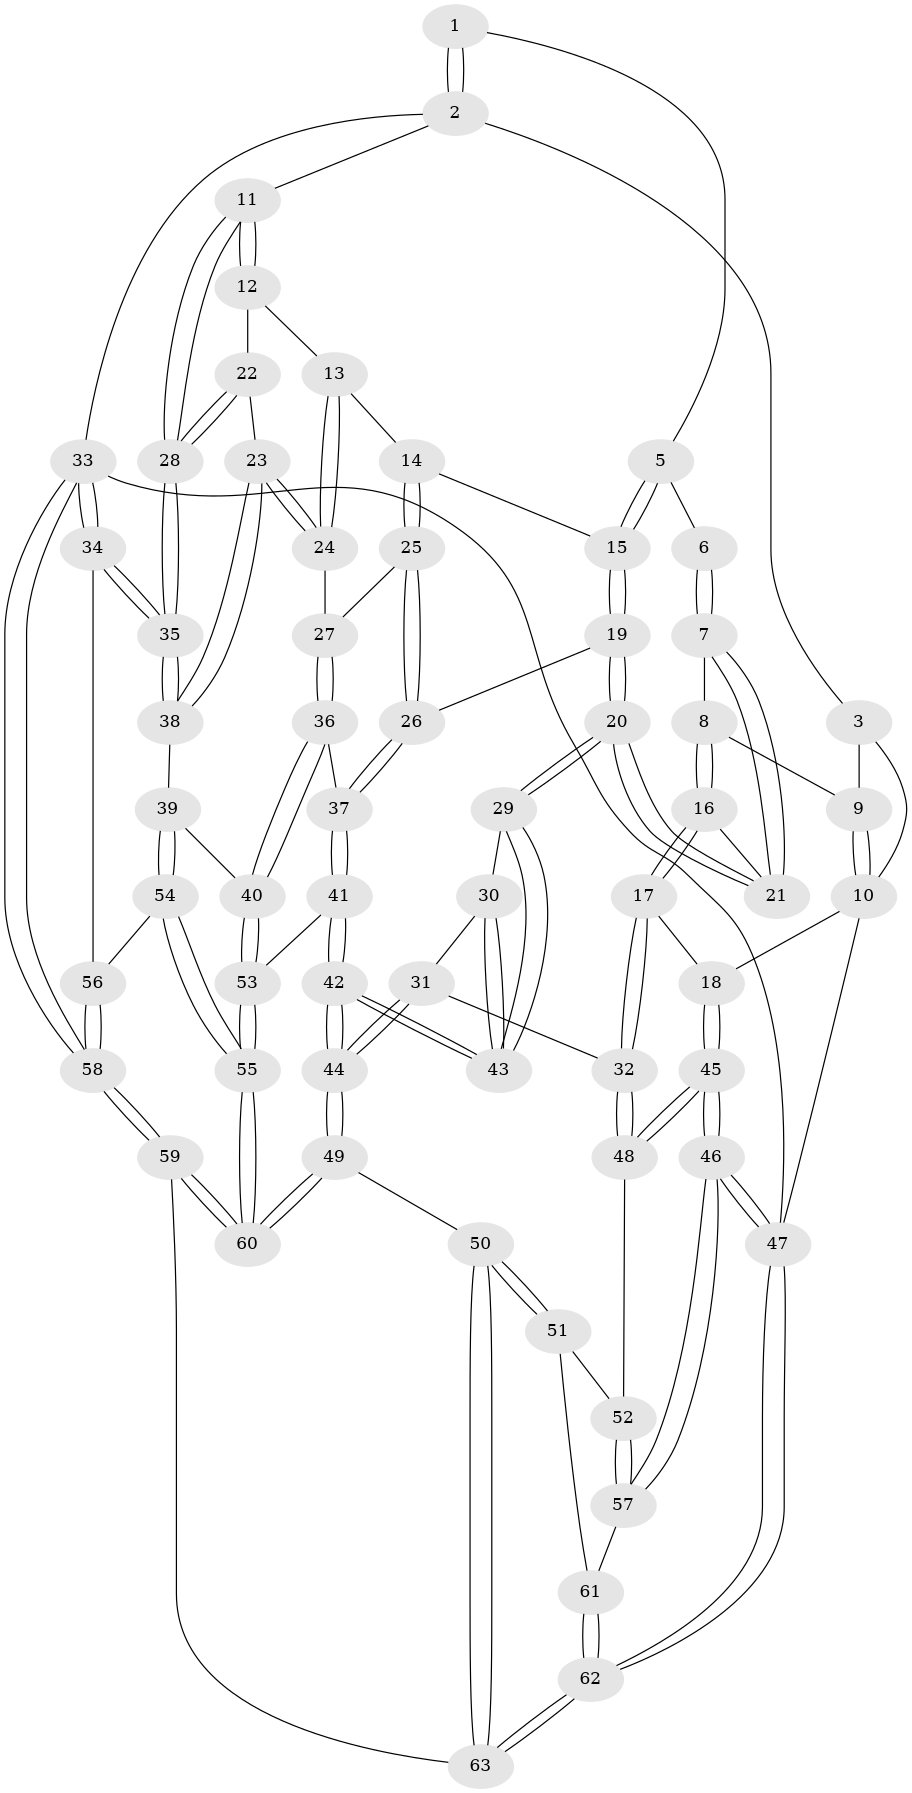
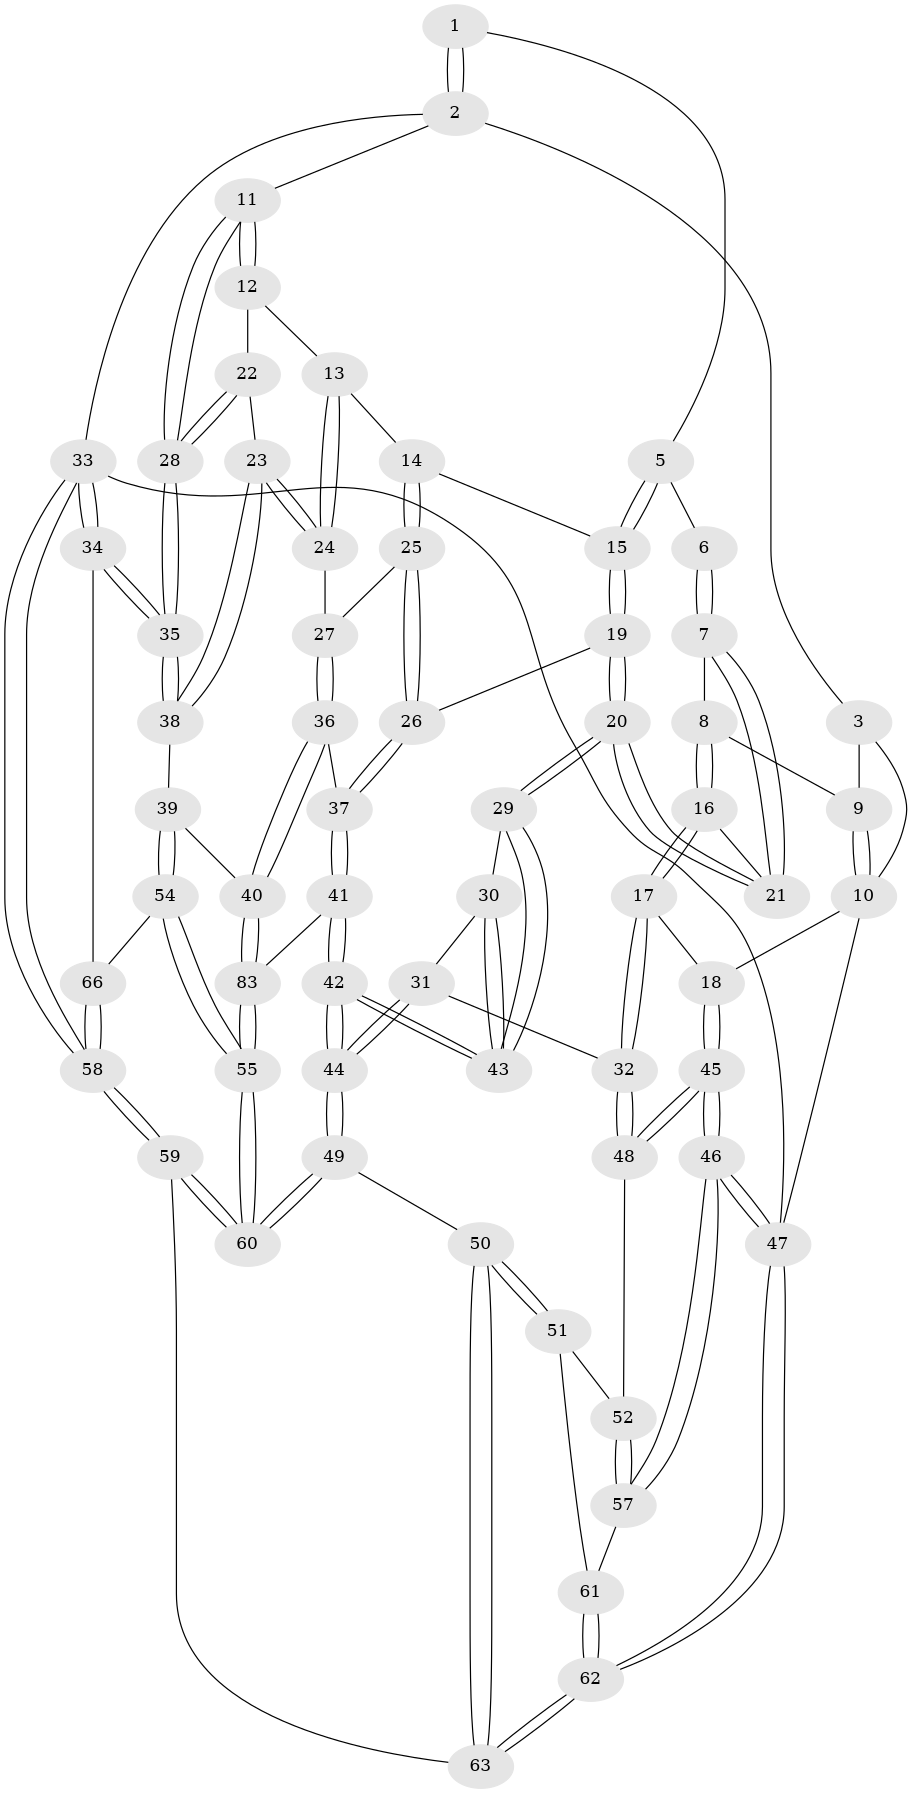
(93, 984) -> (93, 984)
(248, 984) -> (248, 984)
